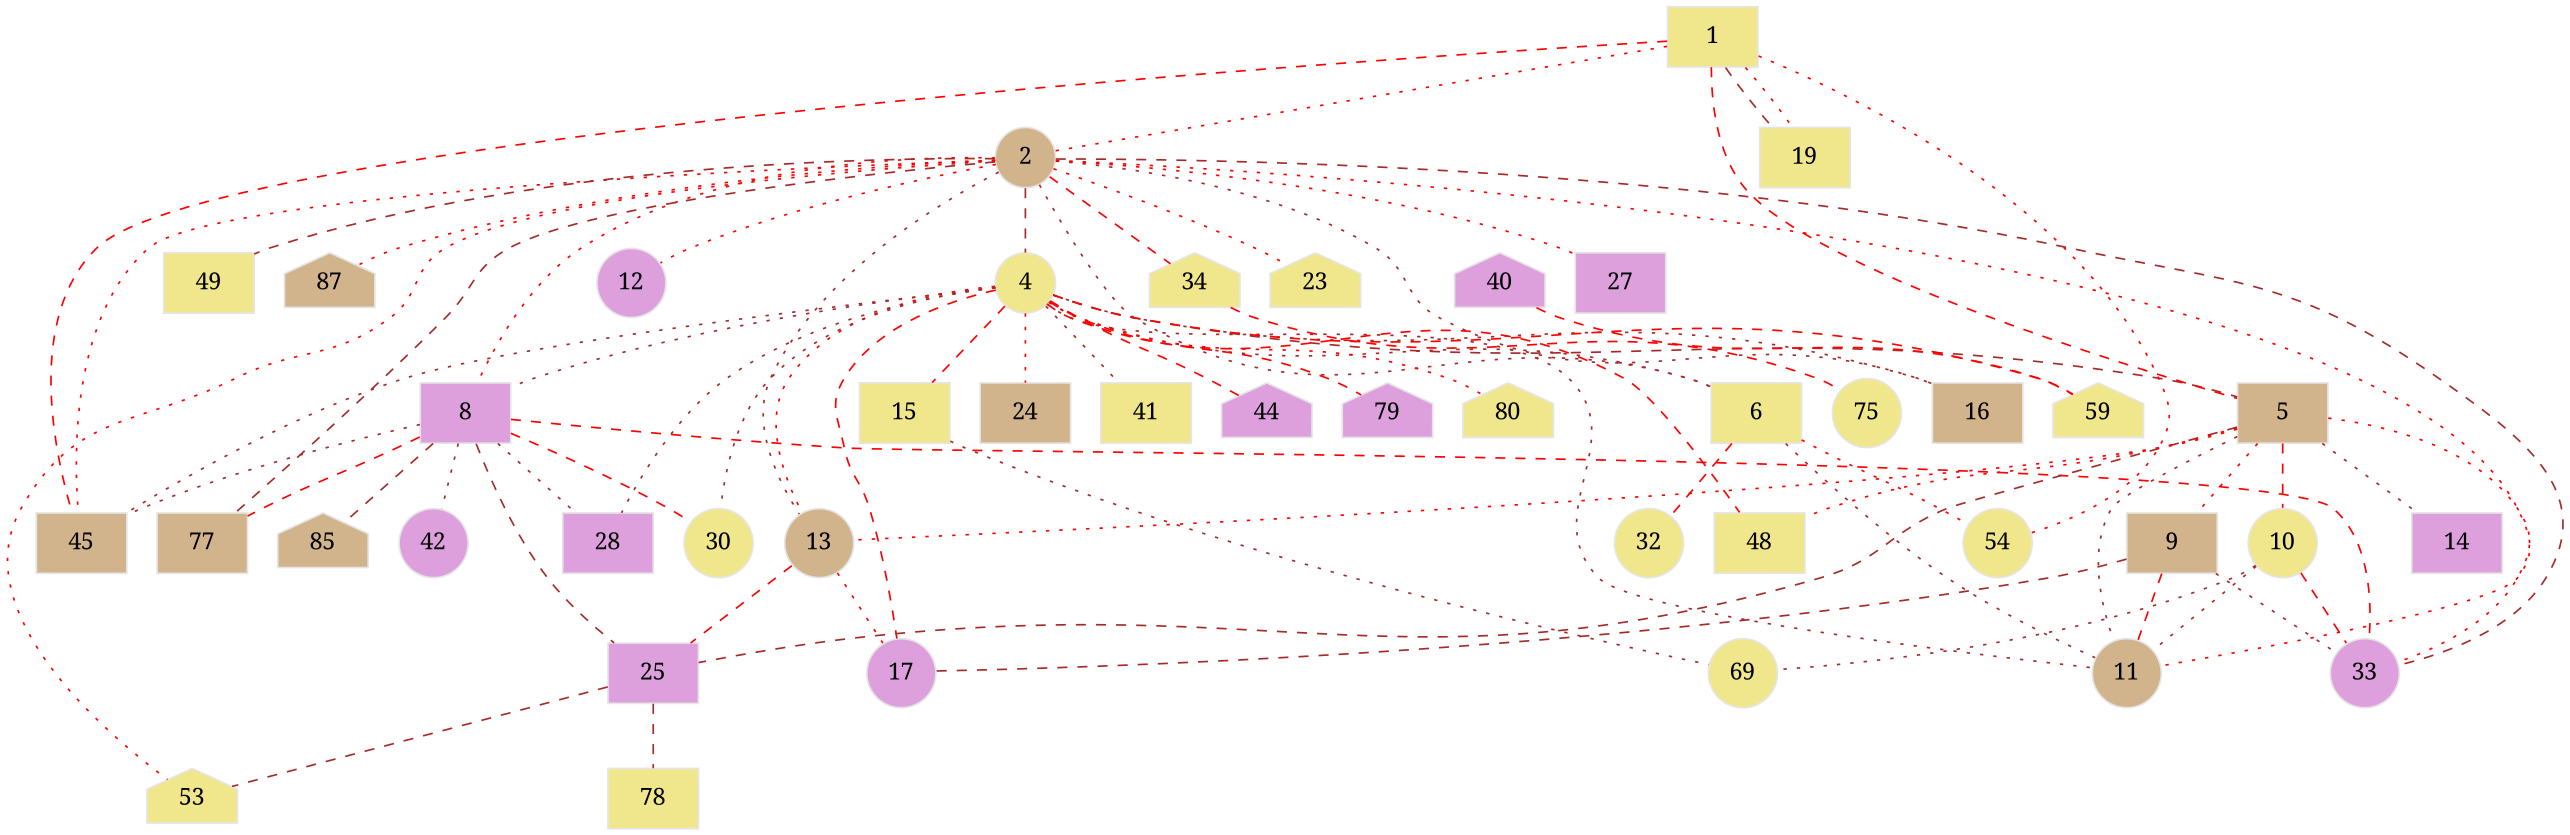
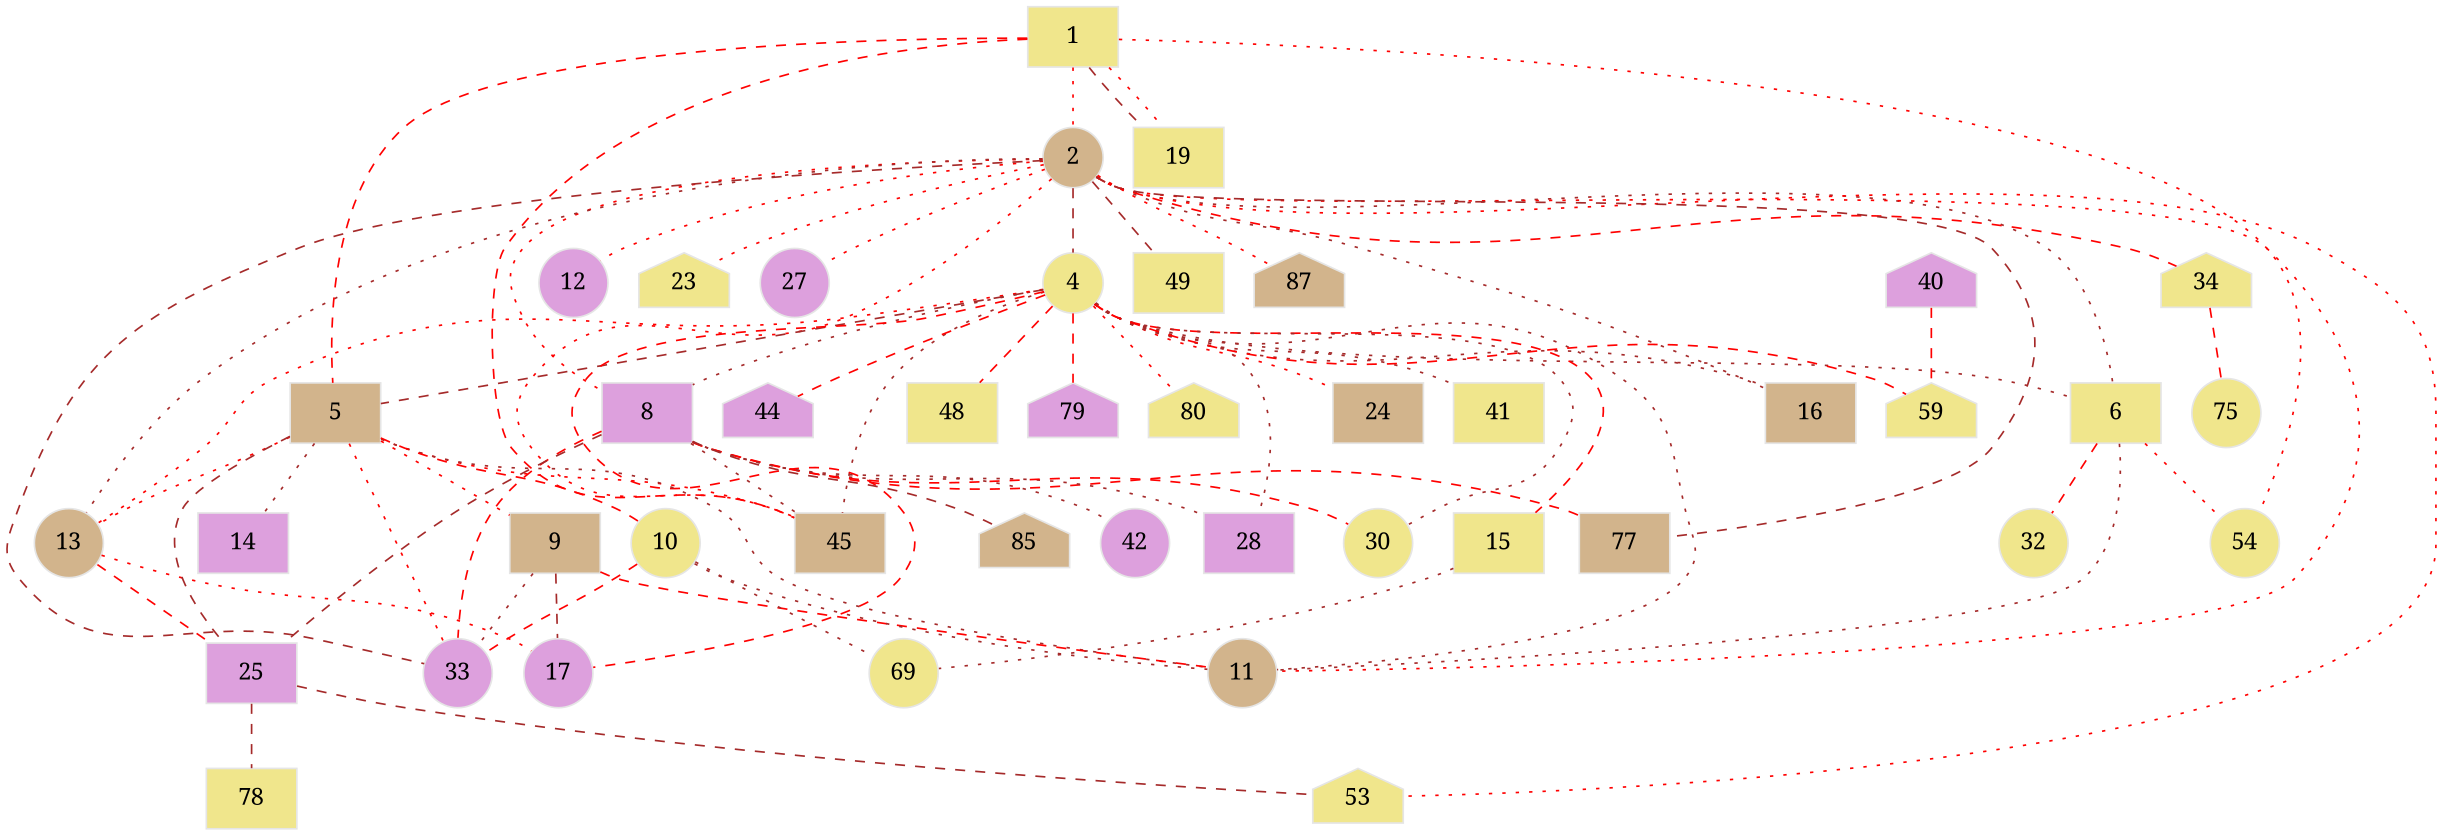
(1620, 283) -> (795, 283)
(2020, 470) -> (588, 478)
